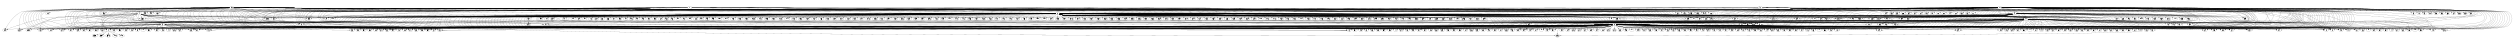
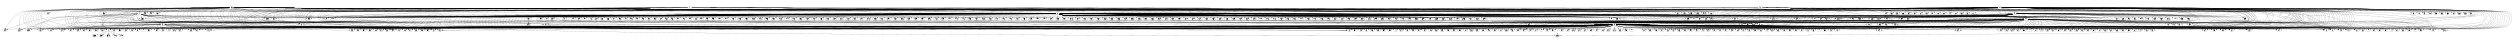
(1638, 30) -> none
